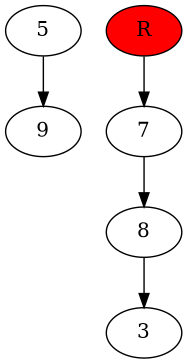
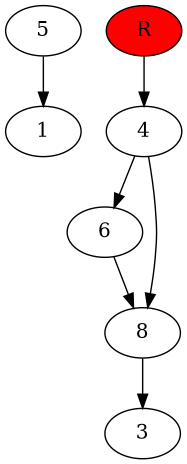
(43, 131) -> (43, 131)
(144, 131) -> (144, 131)
none -> (105, 232)
